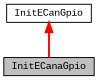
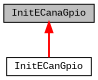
(49, 45) -> (49, 45)
